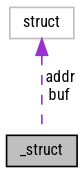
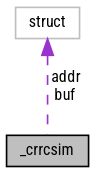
(42, 151) -> (48, 151)
